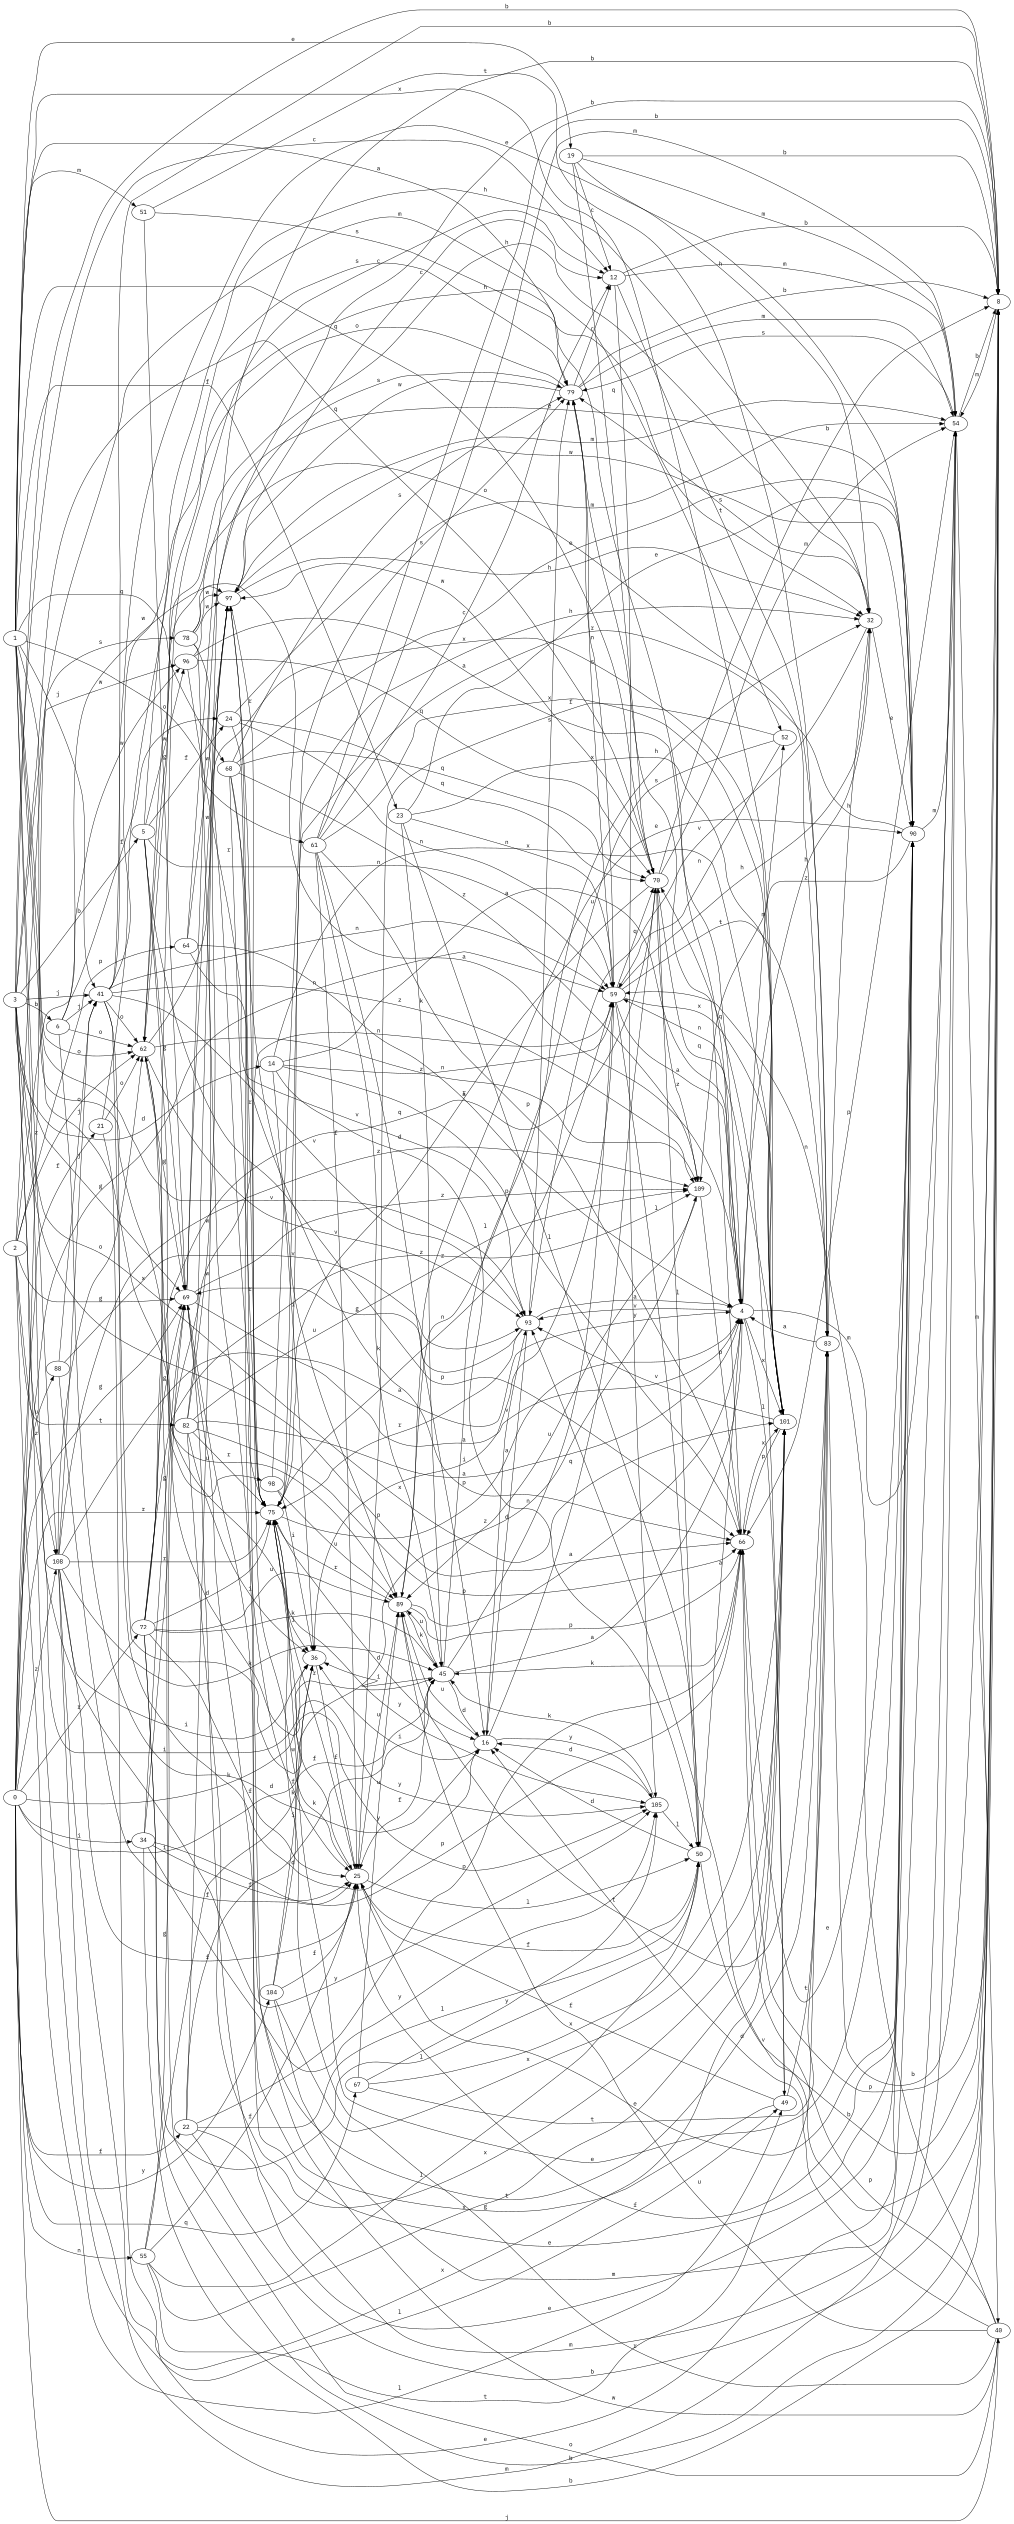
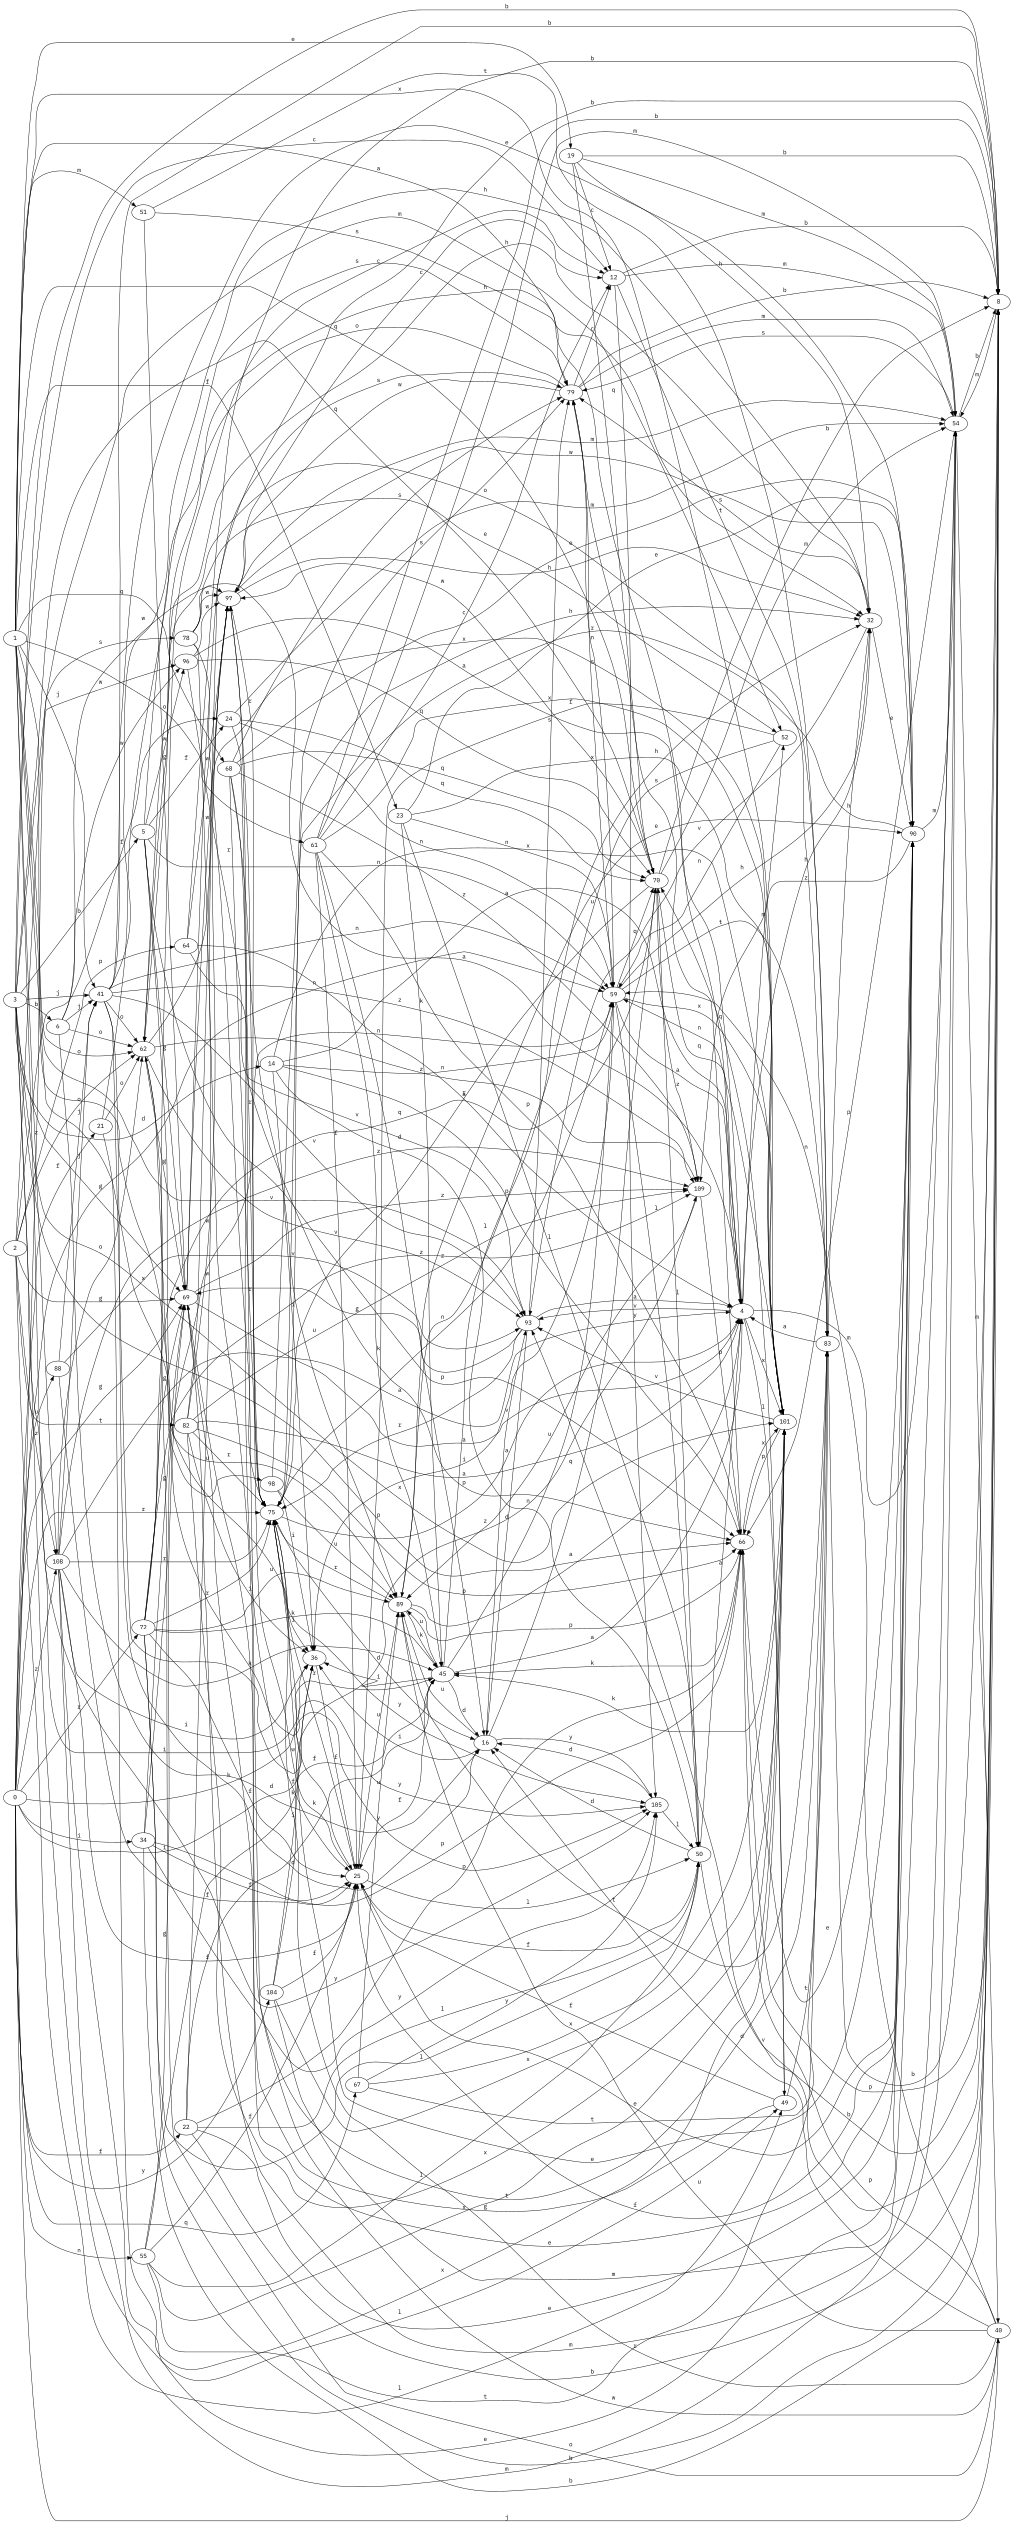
(651, 417) -> (470, 535)
(208, 1593) -> (208, 1593)
(566, 1722) -> (735, 1732)
